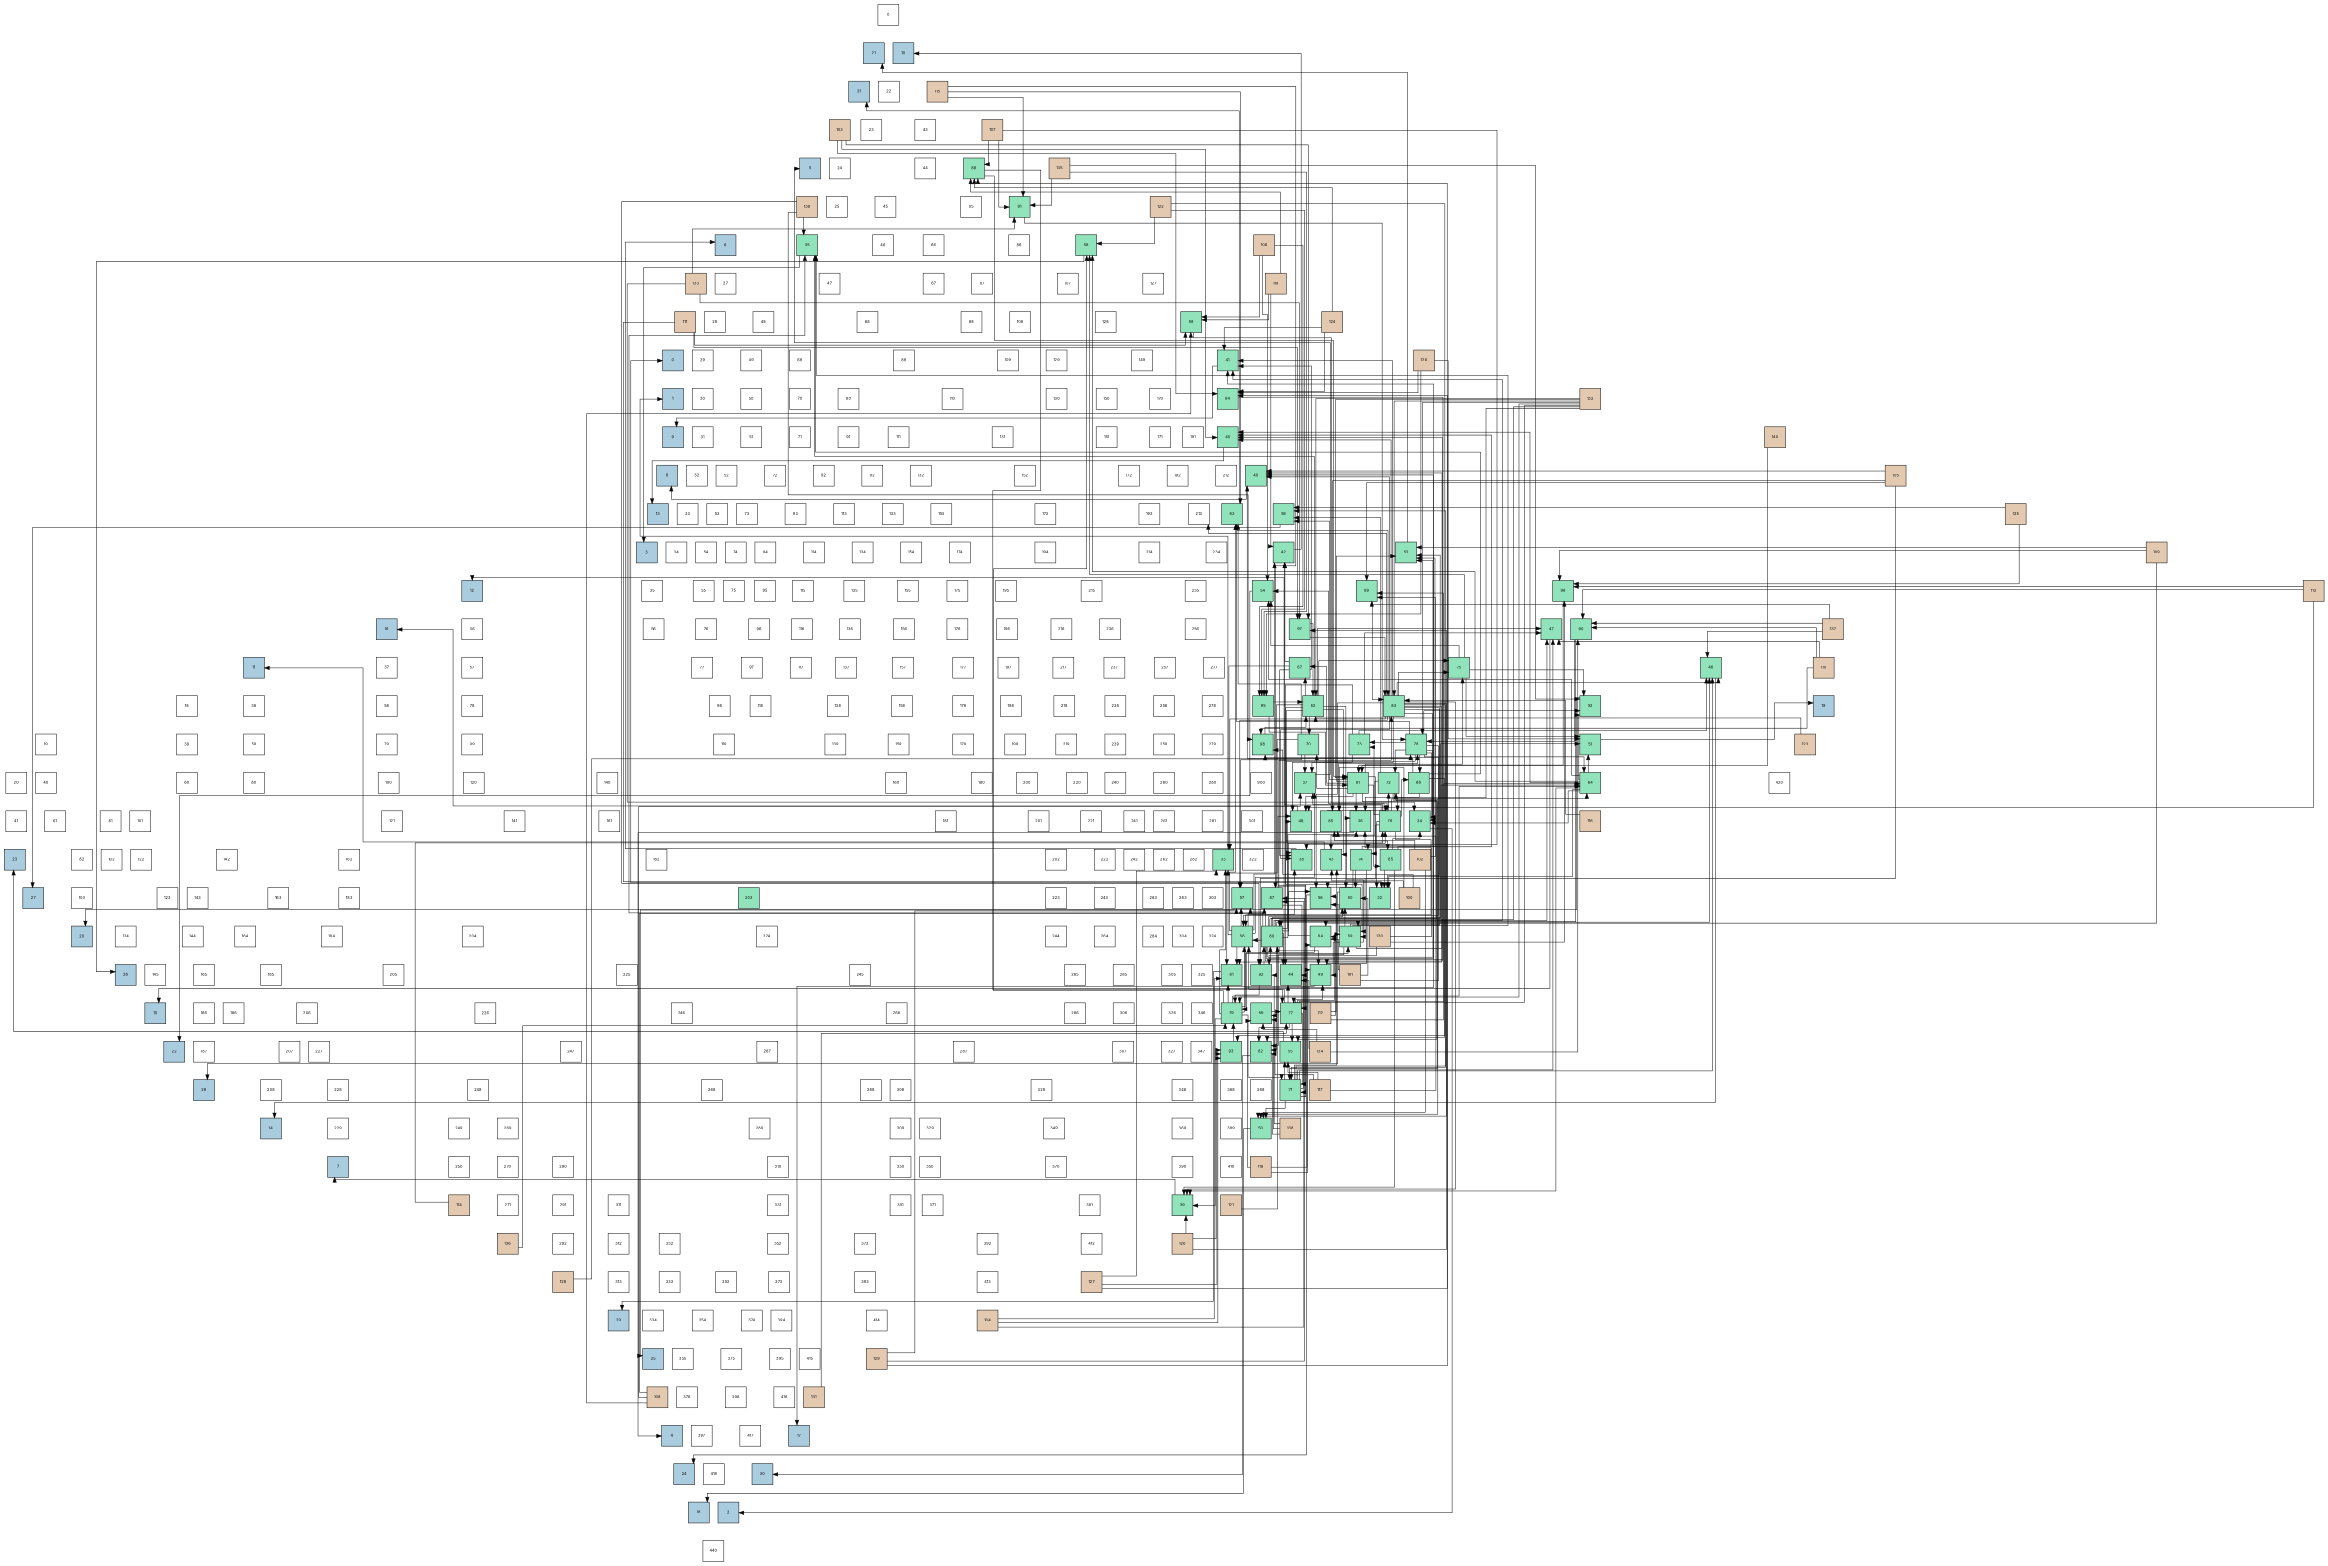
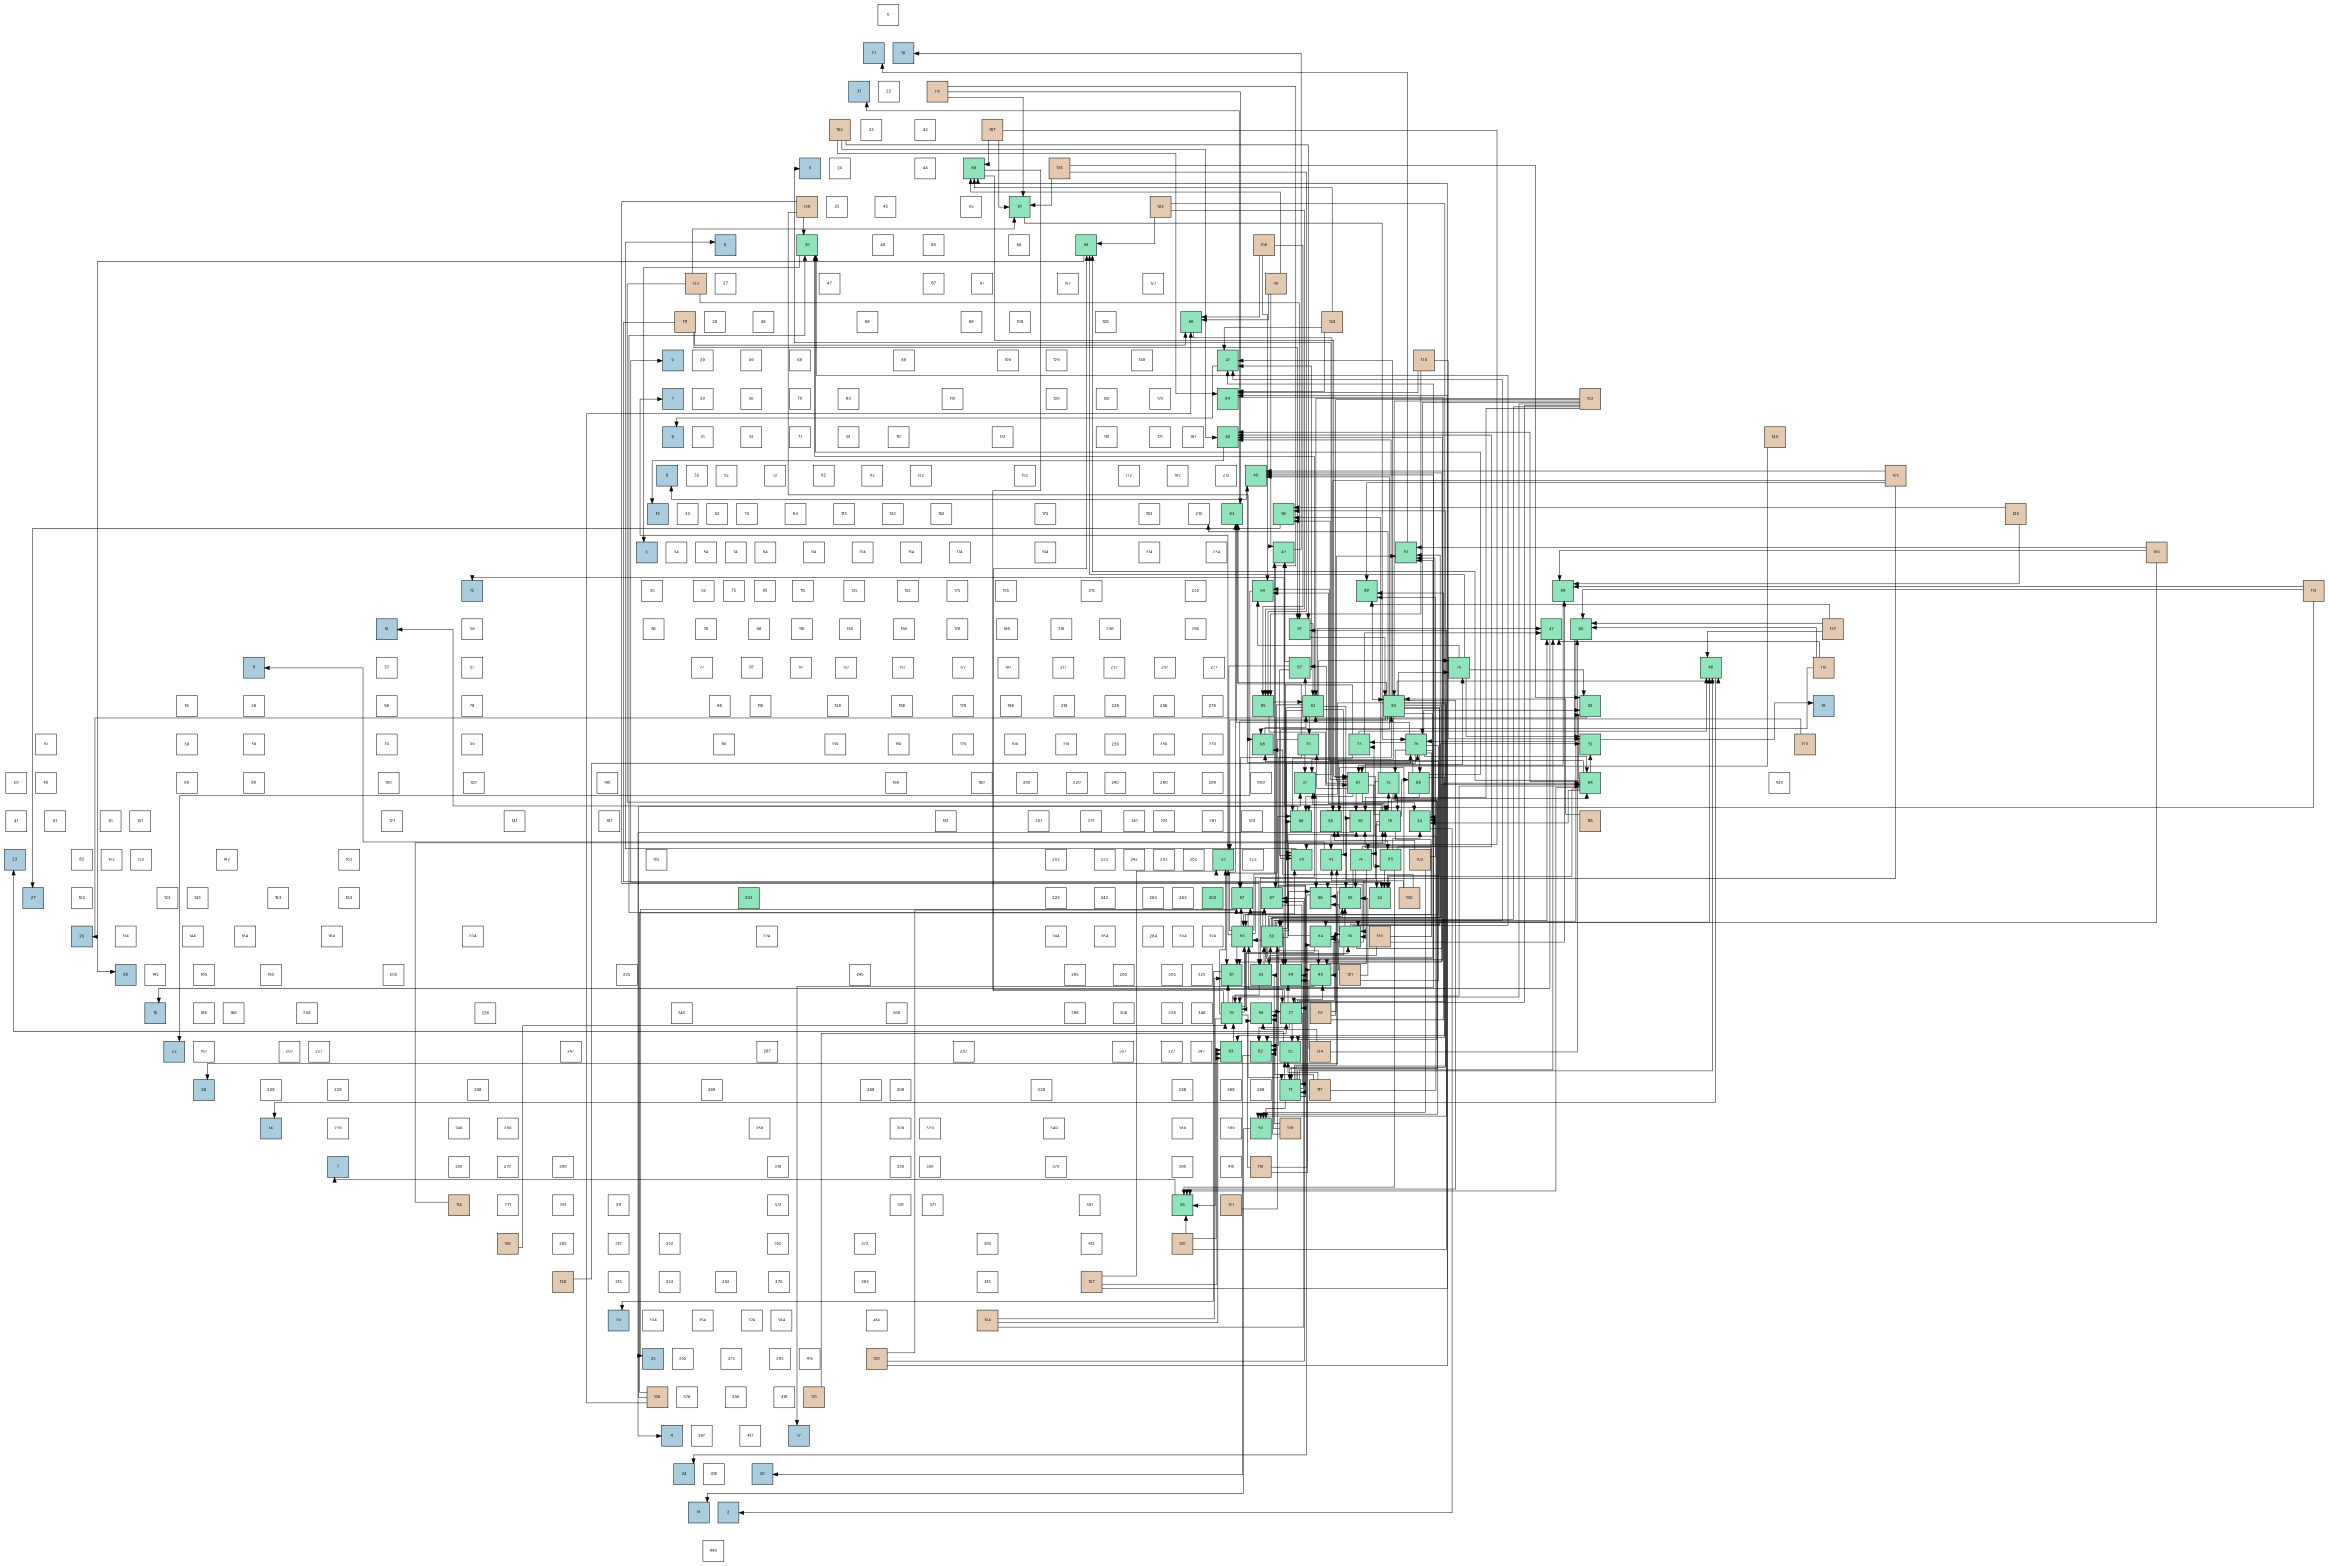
(1374, 530) -> (1242, 682)
(1213, 898) -> (1213, 898)
